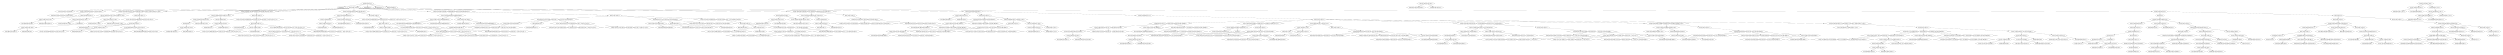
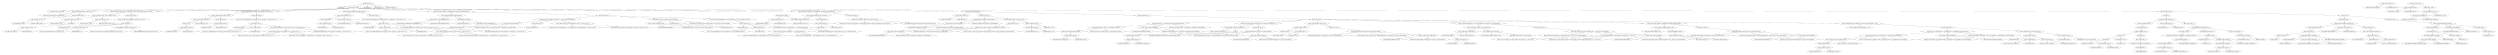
(2437, 40) -> none
